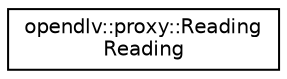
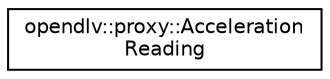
(144, 39) -> (165, 39)
